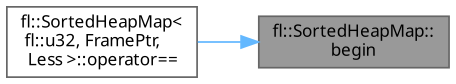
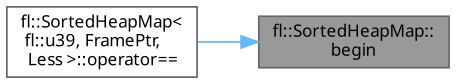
(102, 42) -> (102, 42)
